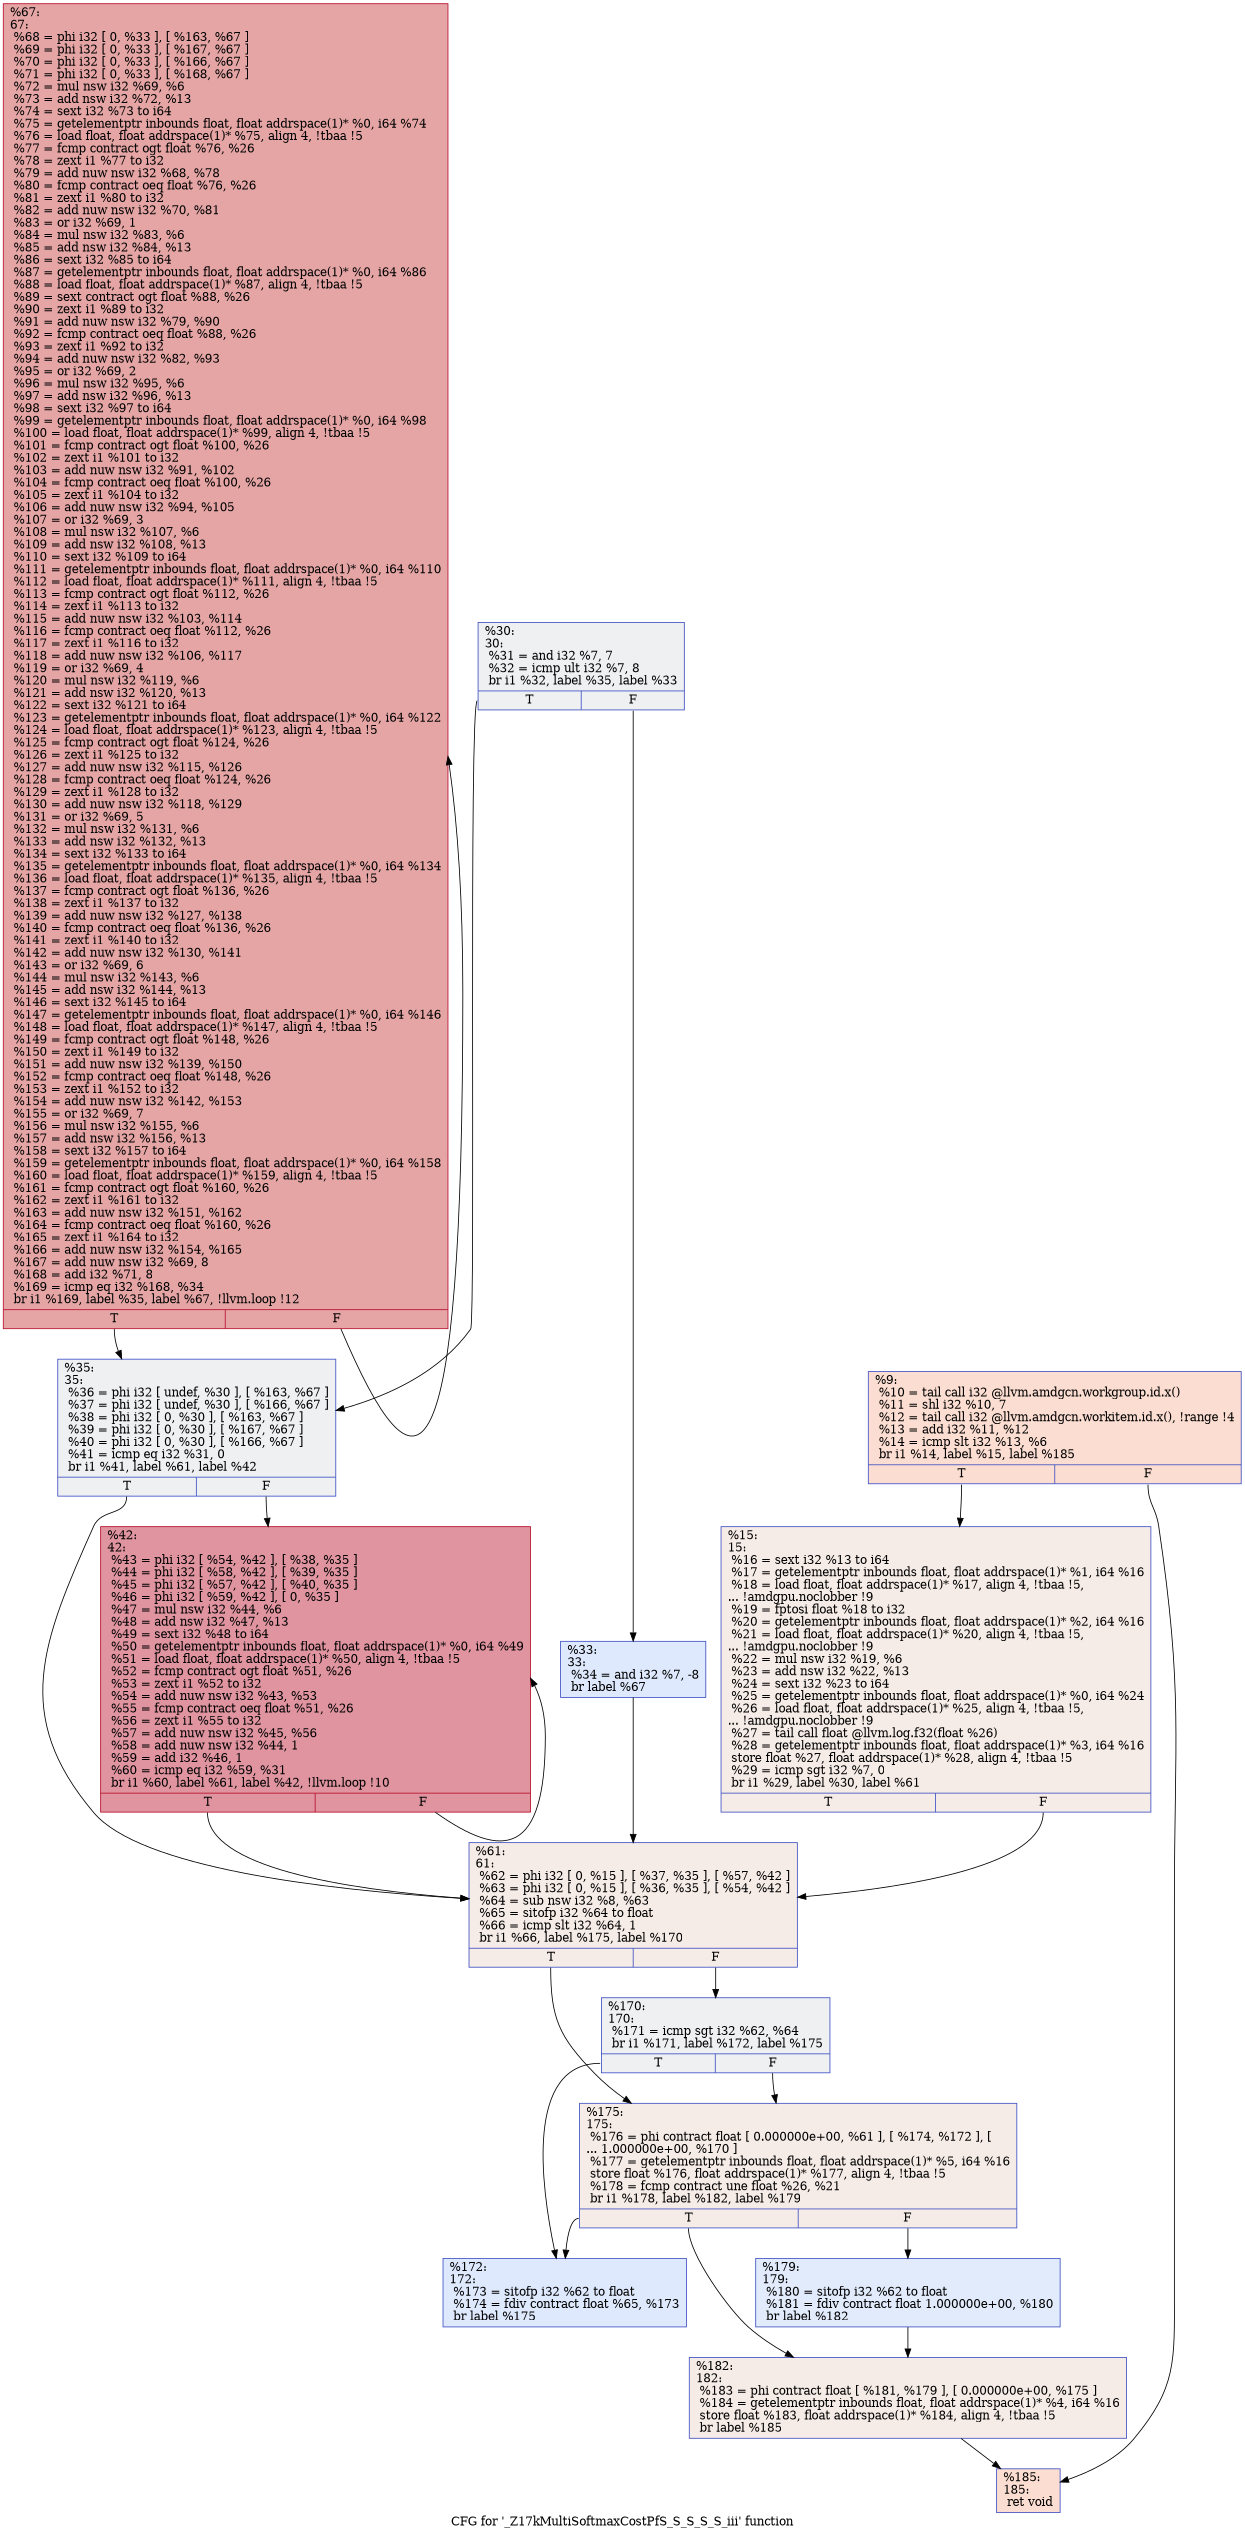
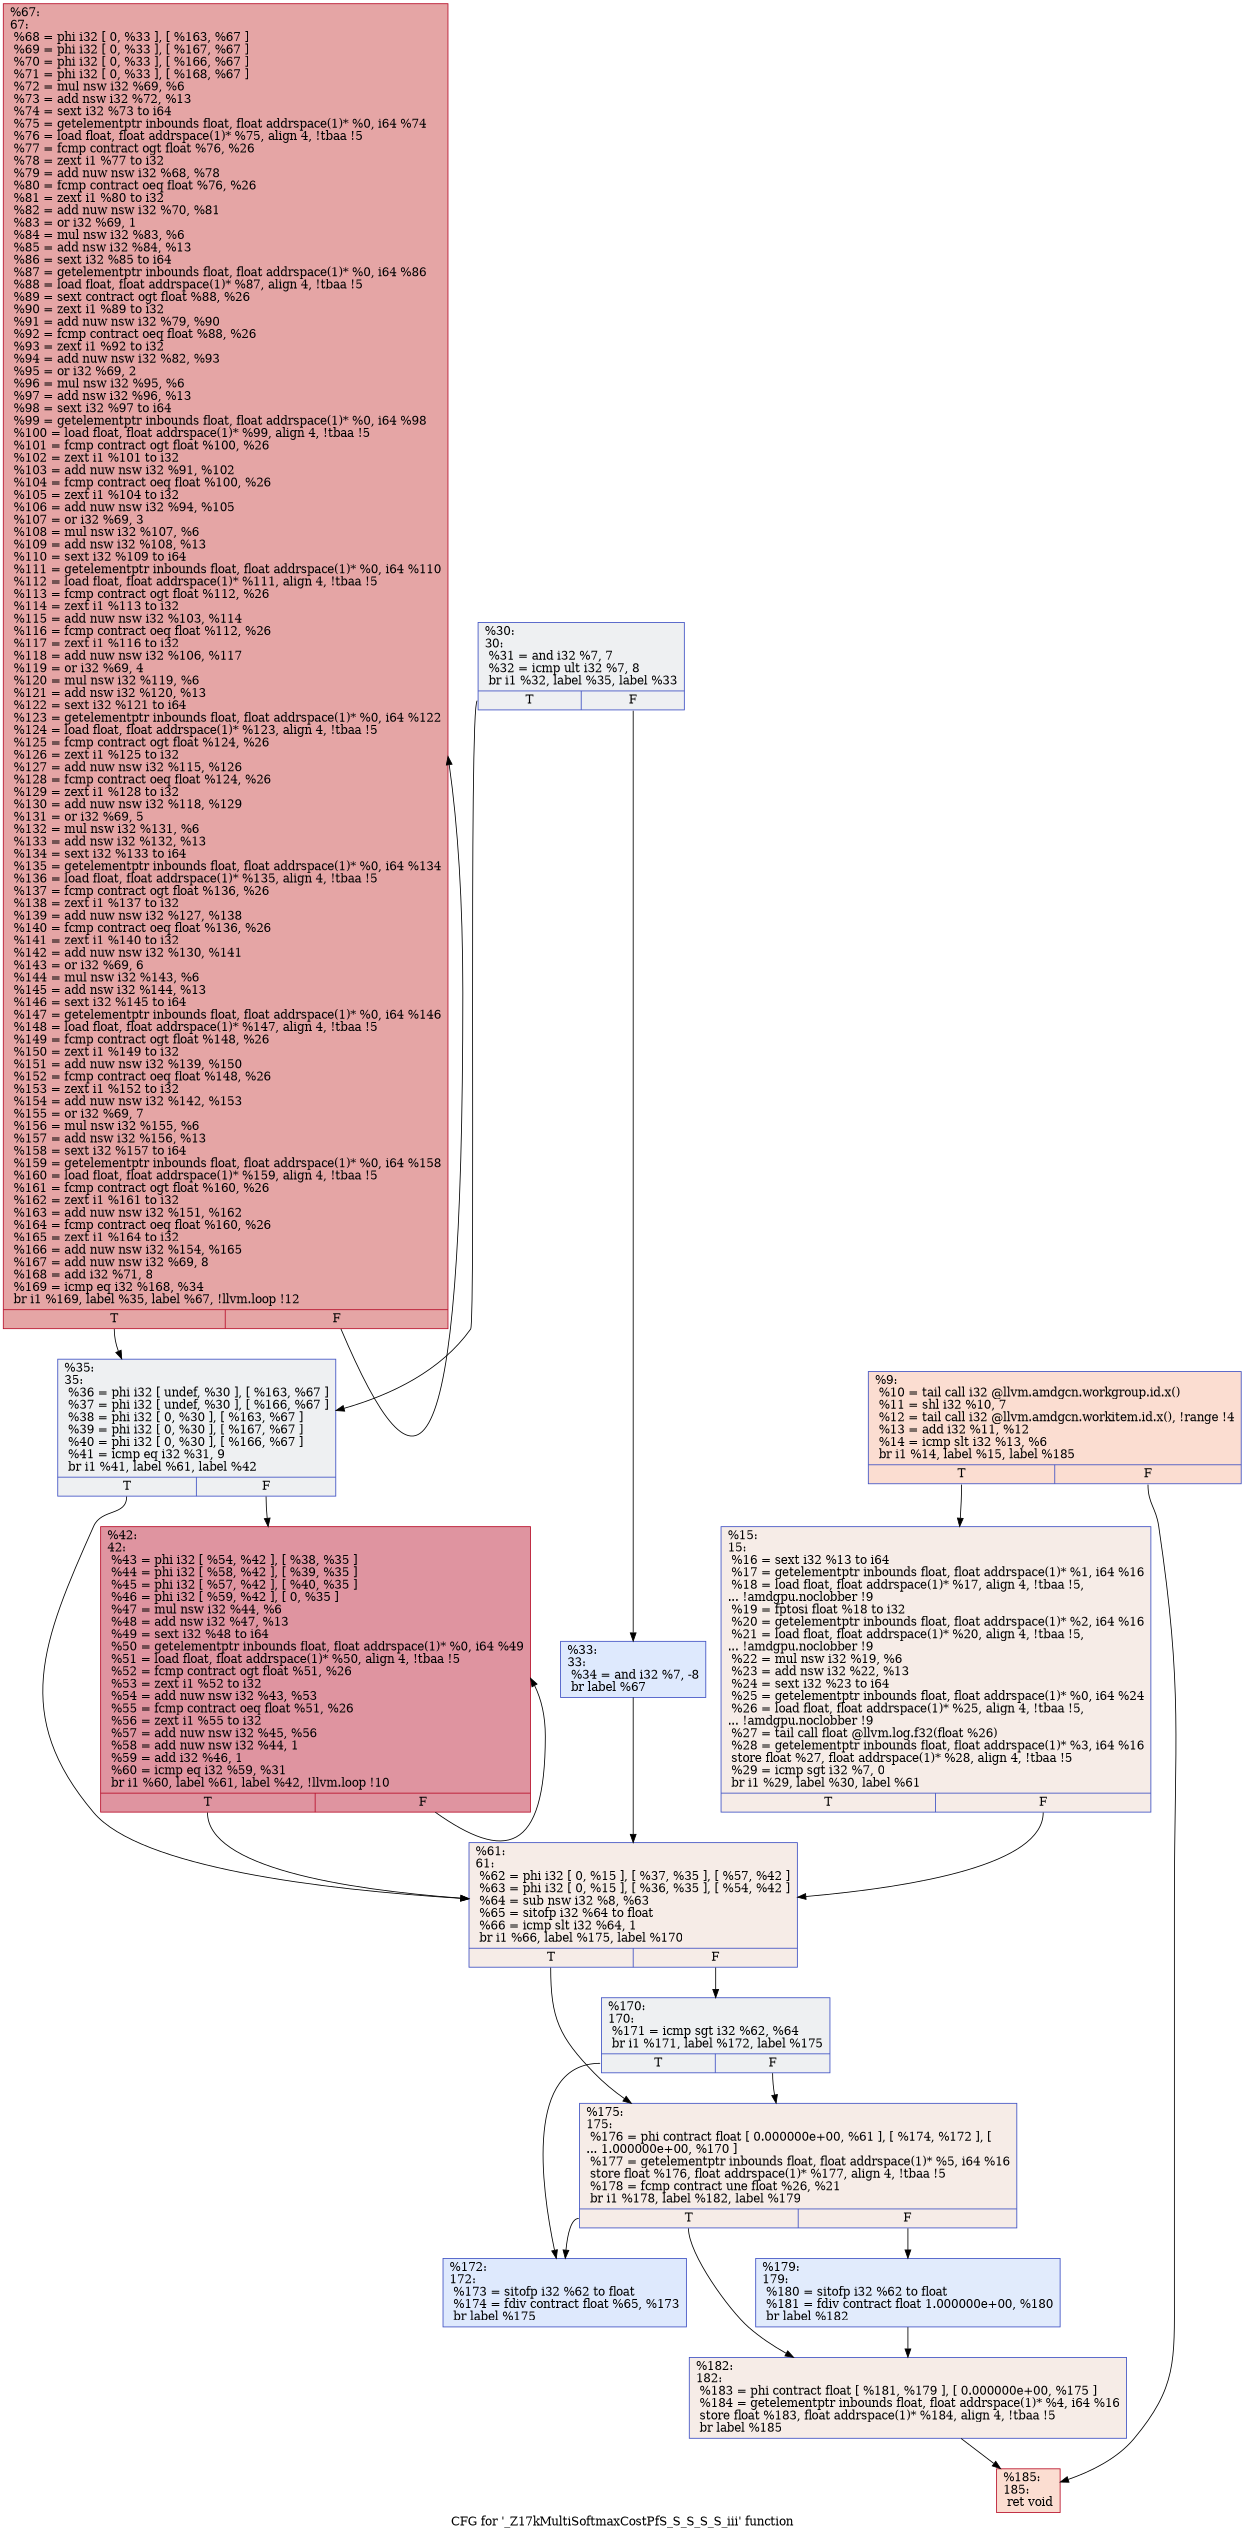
(145, 1455) -> (145, 1455)
(1028, 2491) -> (1028, 2491)
